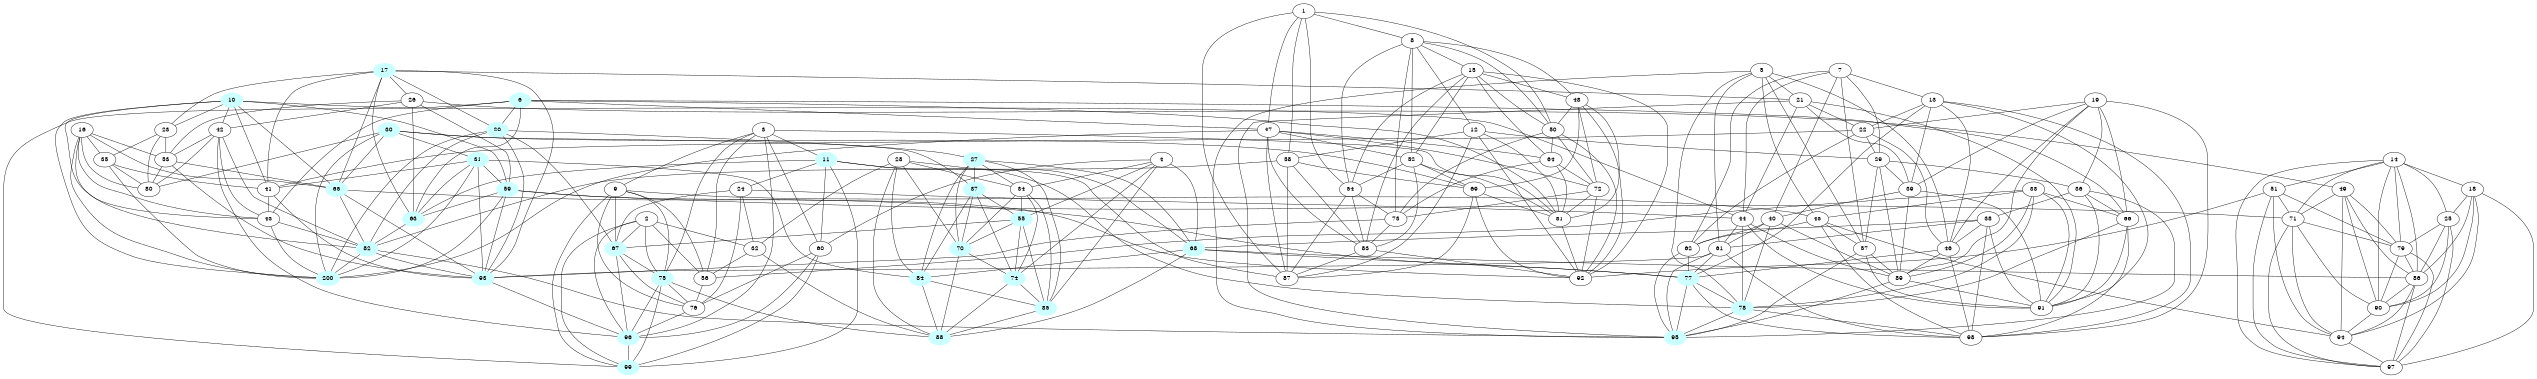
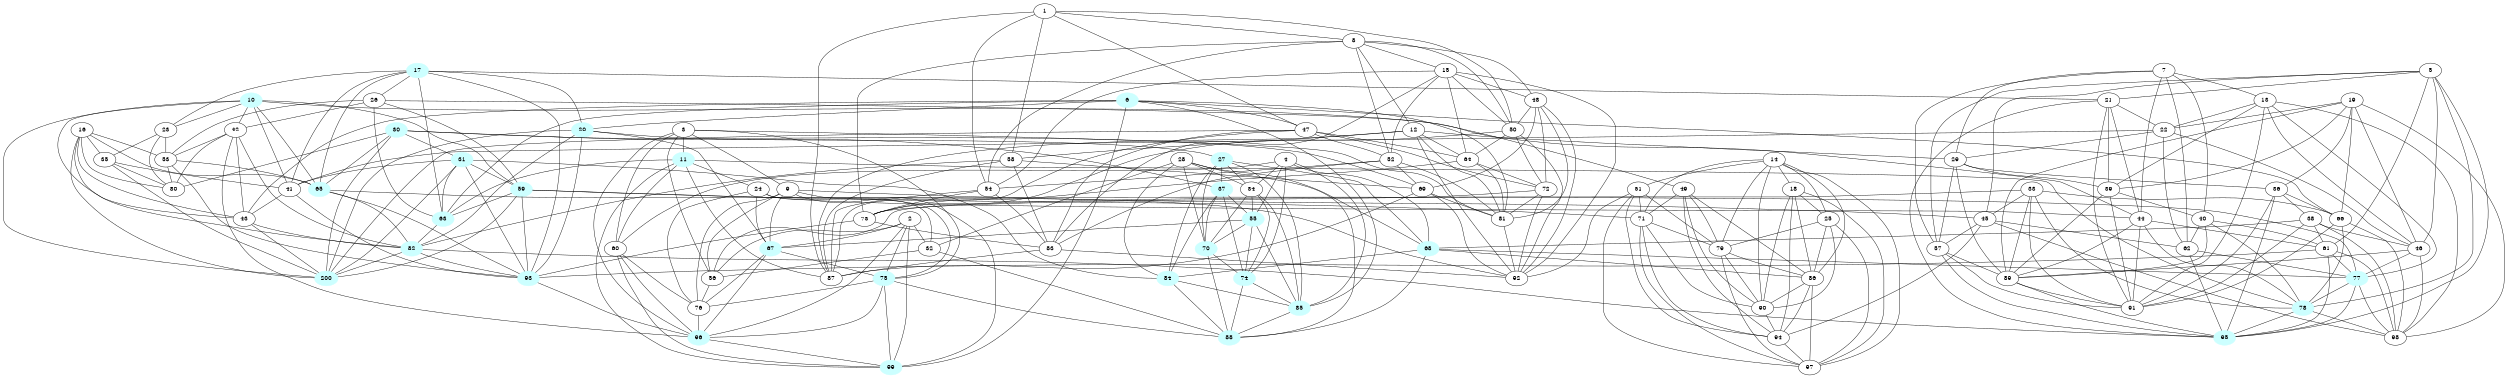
none -> (1441, 145)
none -> (1316, 158)
